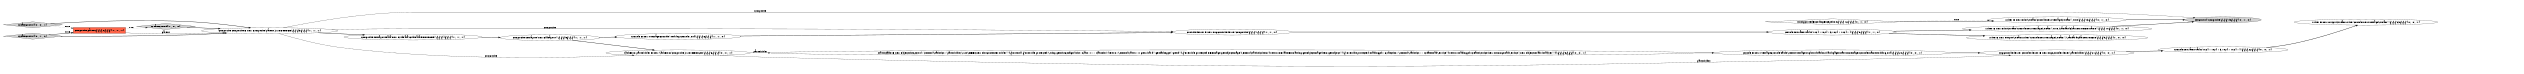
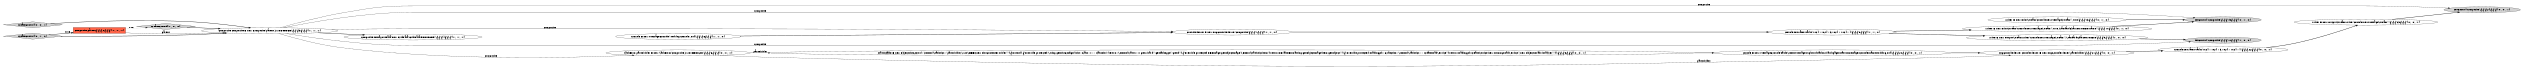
none -> (2482, 10)
(1832, 22) -> none
(60, 27) -> none
(550, 38) -> none
none -> (2223, 40)
